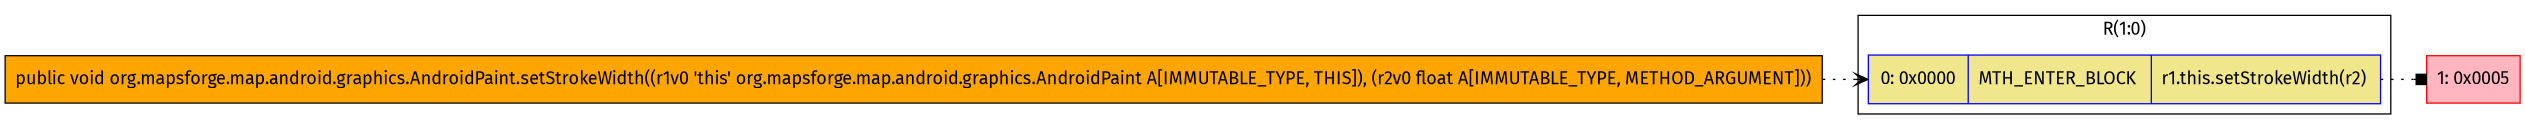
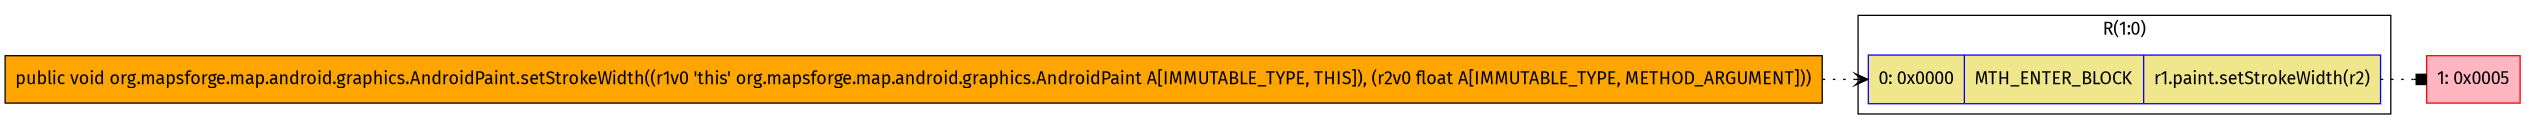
(2264, 79) -> (2262, 79)
